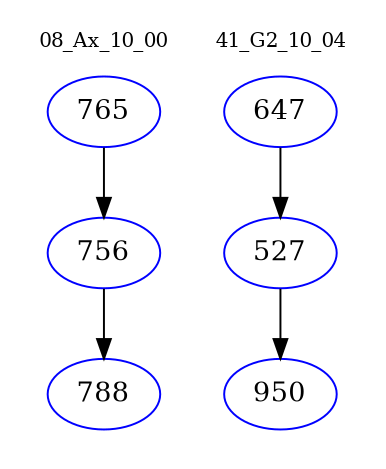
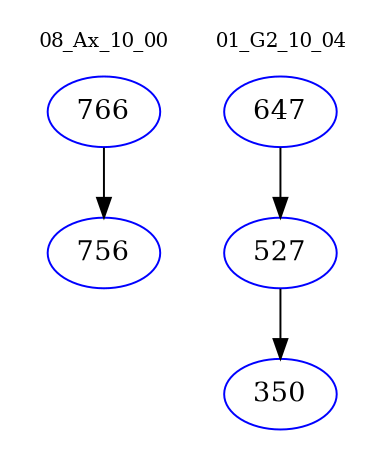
(281, 42) -> (281, 42)
(104, 112) -> (104, 112)
(104, 394) -> none
(280, 394) -> (280, 394)
